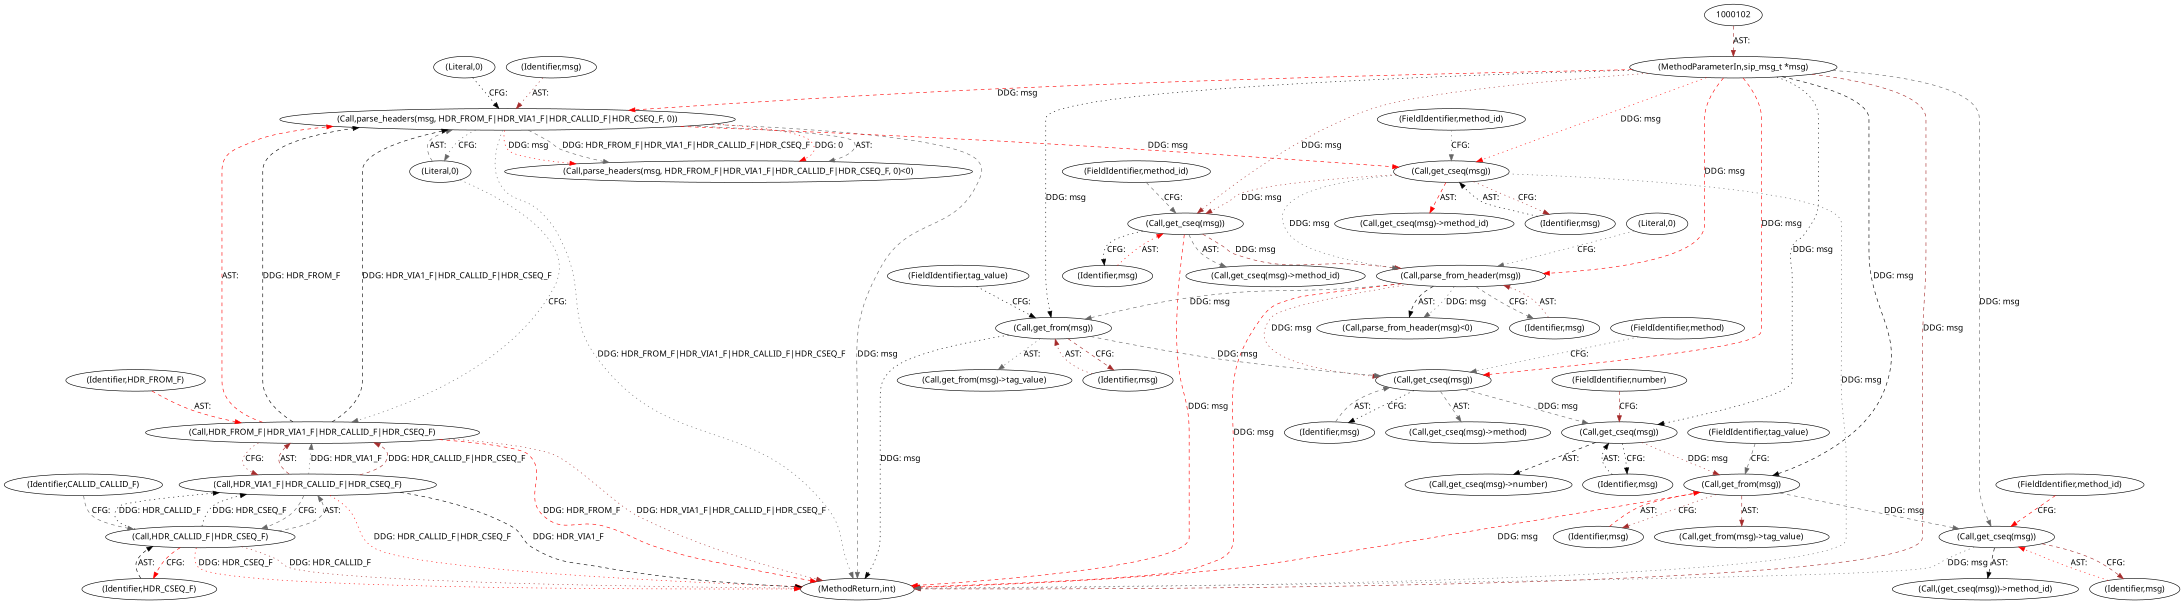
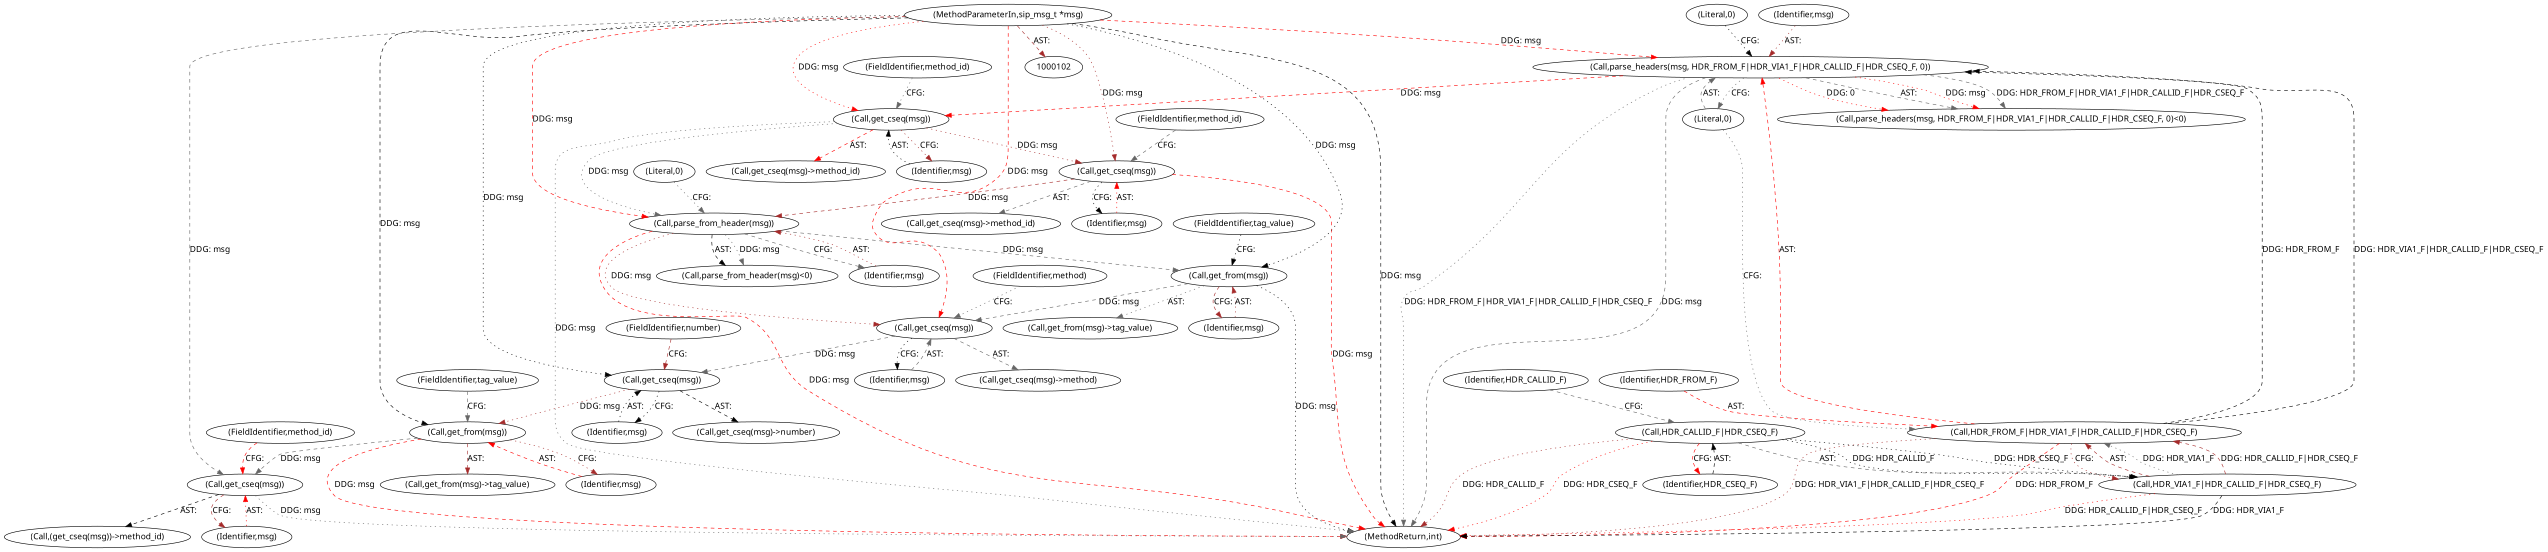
(1733, 38) -> (1029, 39)
(83, 485) -> (1516, 380)
(289, 515) -> none
(1736, 571) -> (1379, 160)
